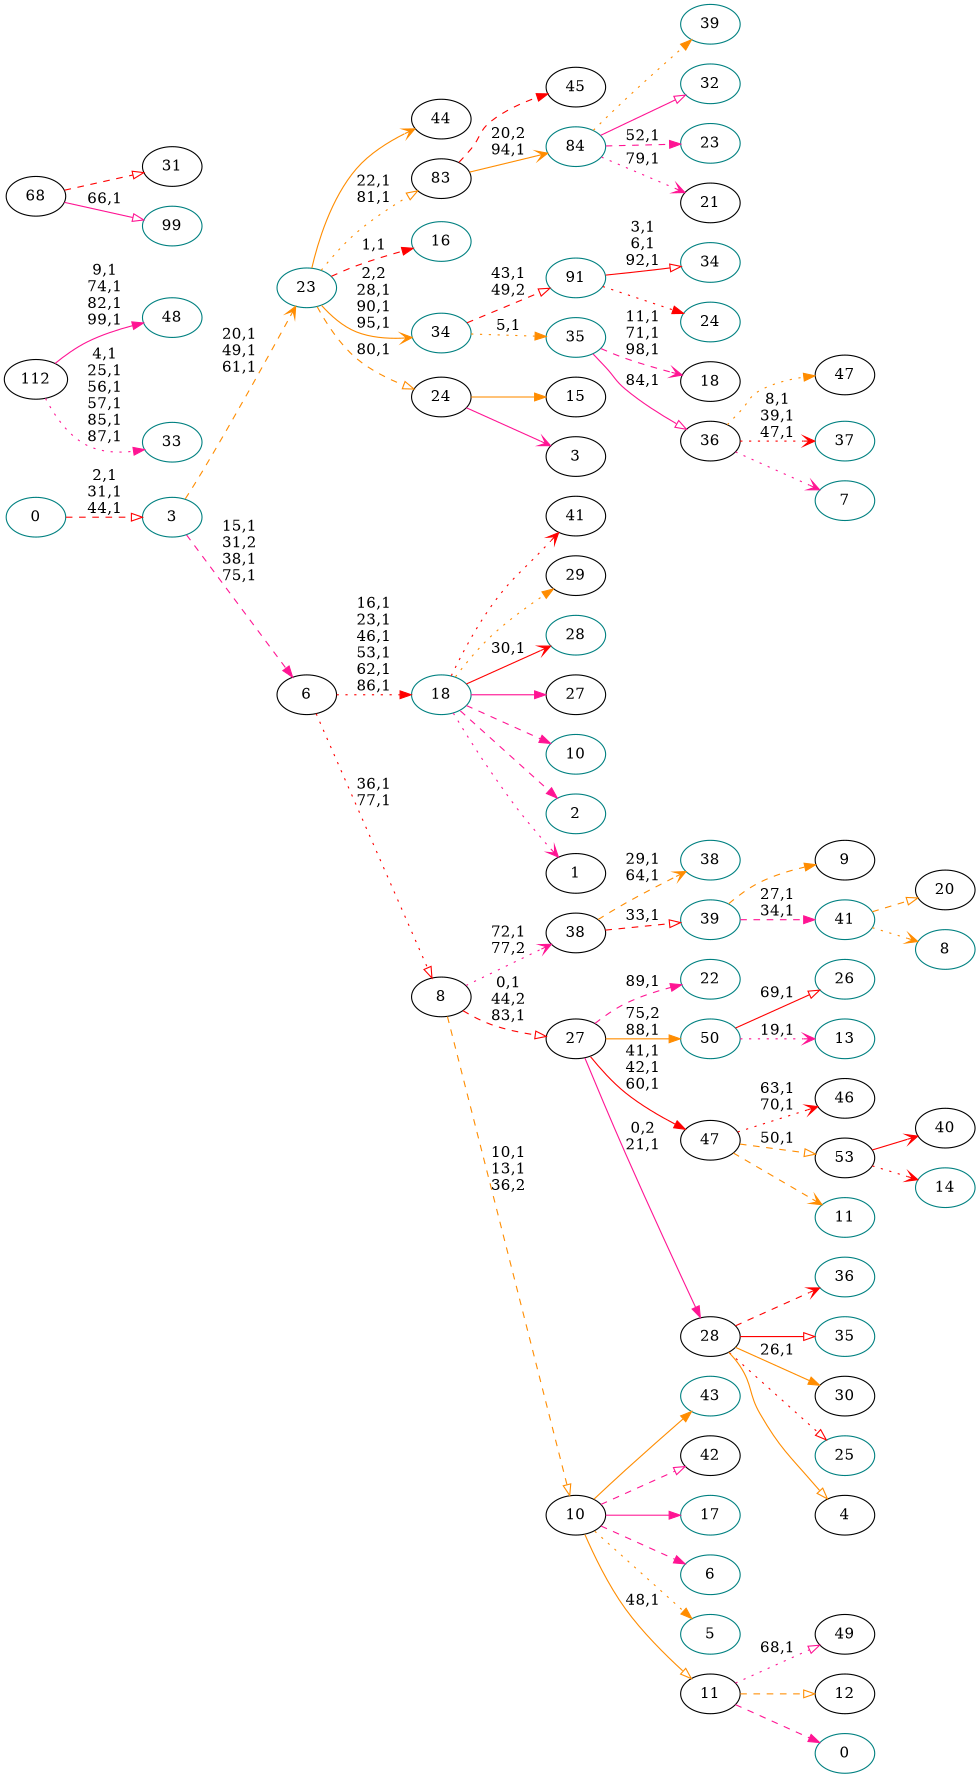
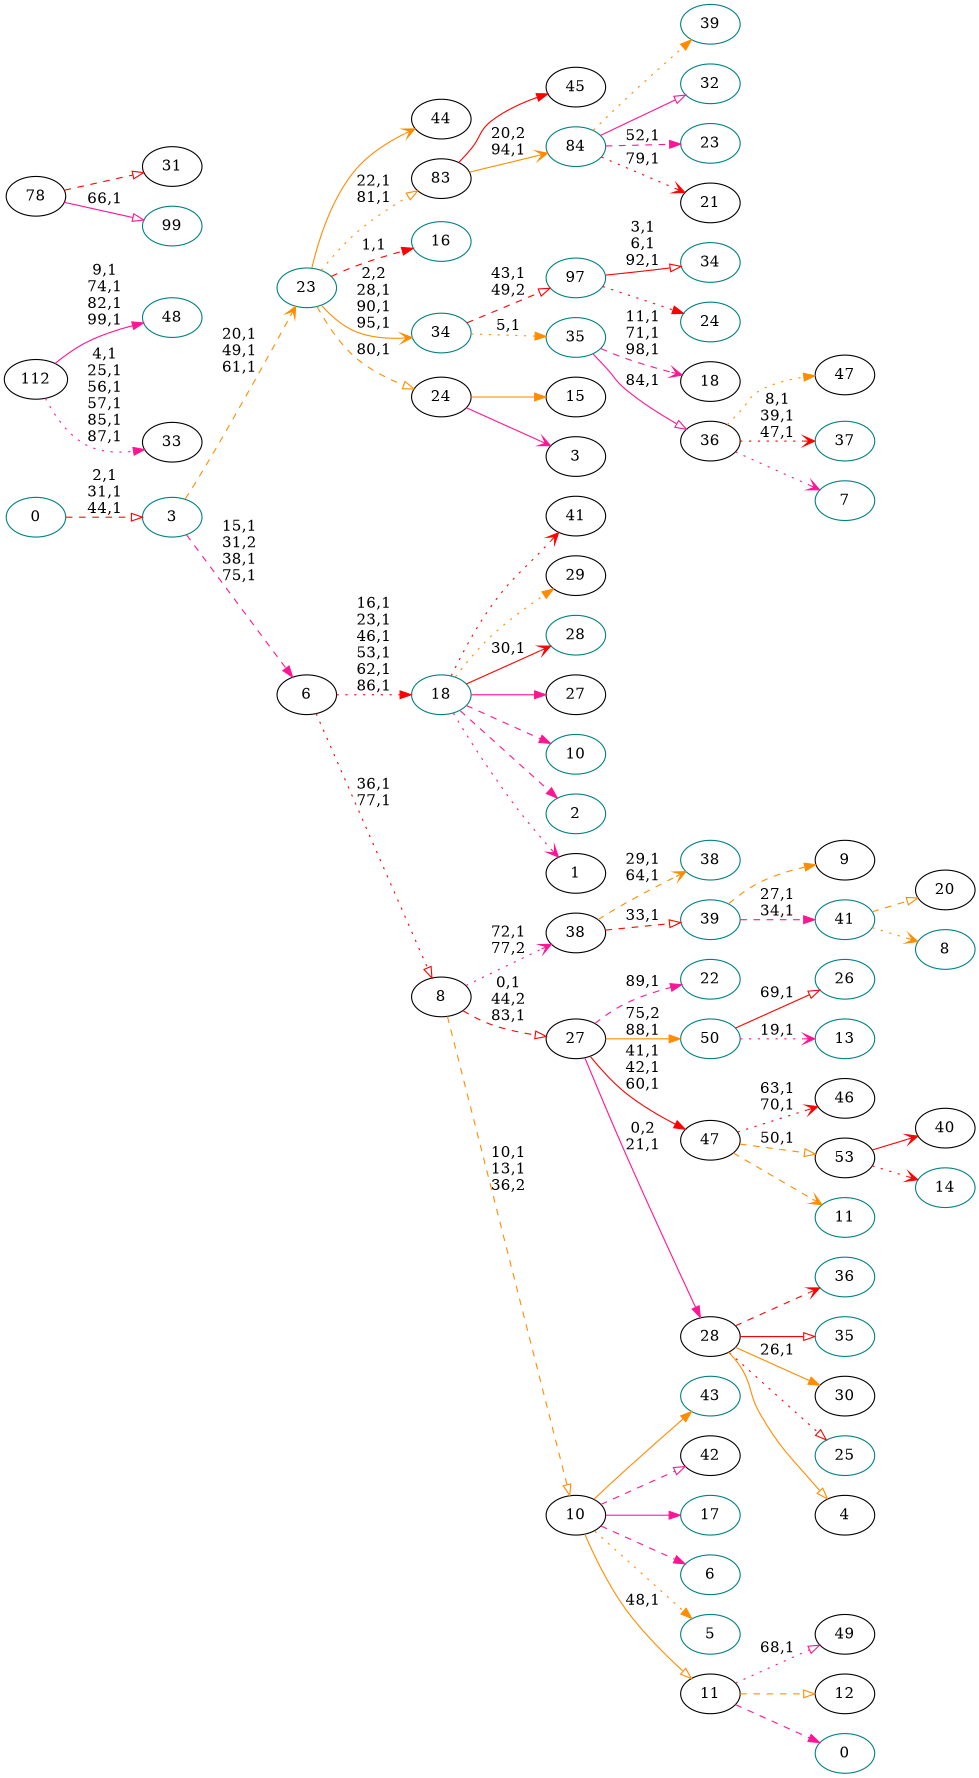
(491, 121) -> (491, 121)
(638, 173) -> (638, 173)
(36, 196) -> (36, 196)
(576, 278) -> (576, 278)
(172, 442) -> (172, 442)
